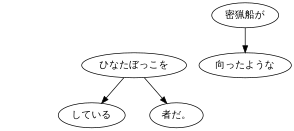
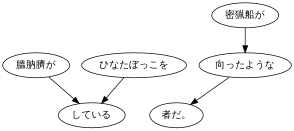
none -> (36, 65)
(153, 88) -> (213, 89)
